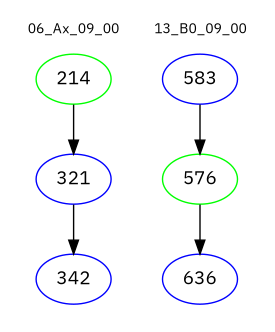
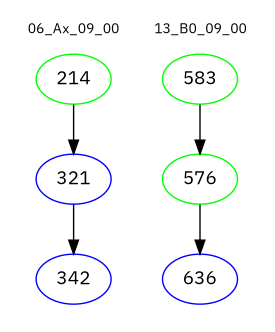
(200, 79) -> (200, 79)
